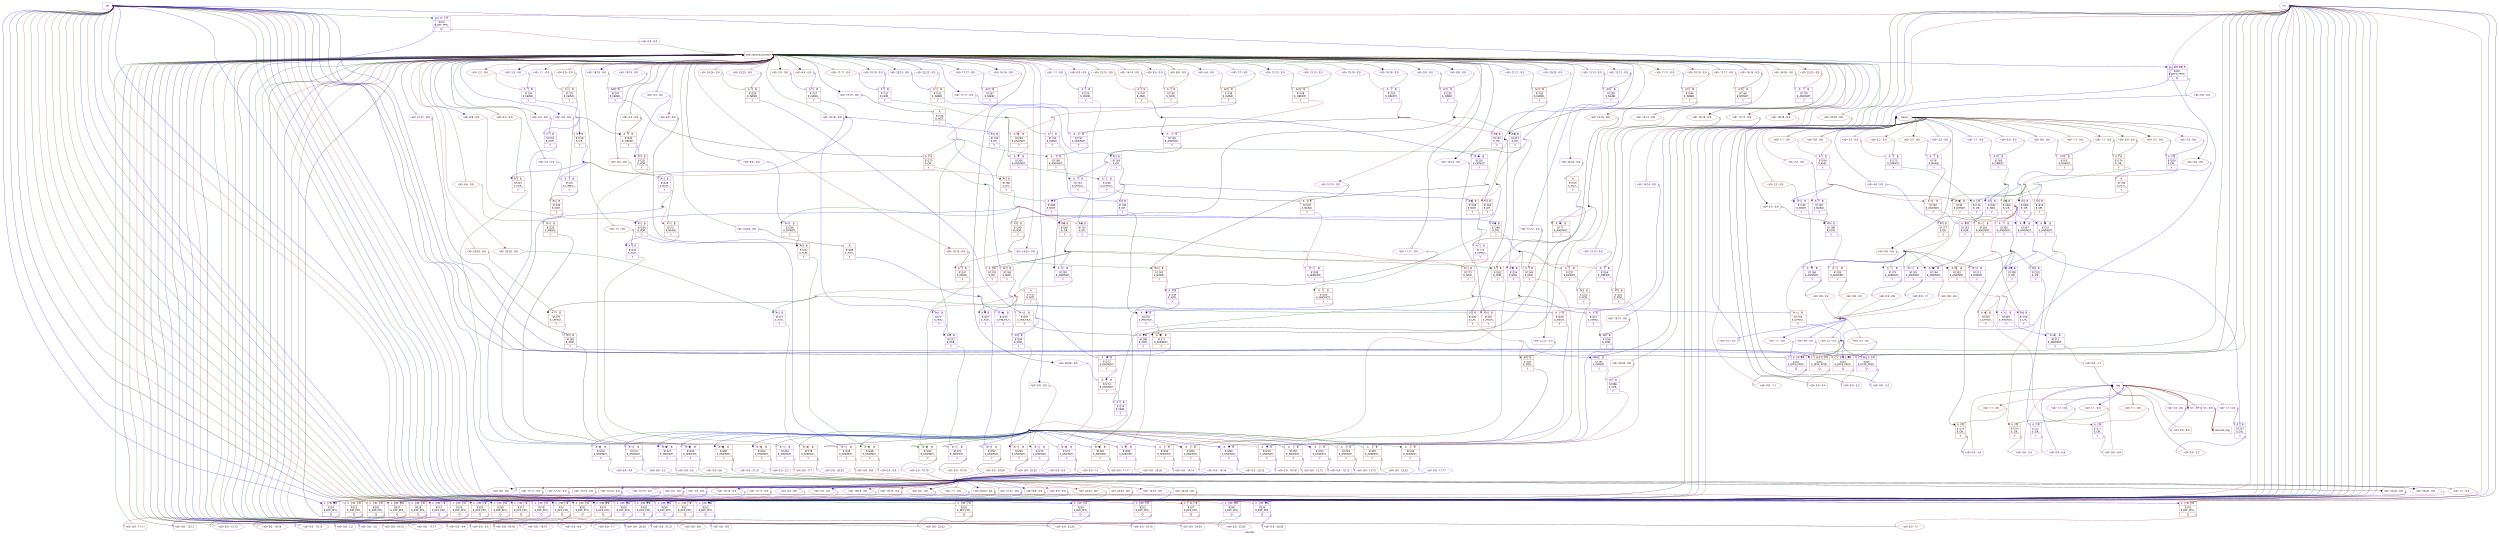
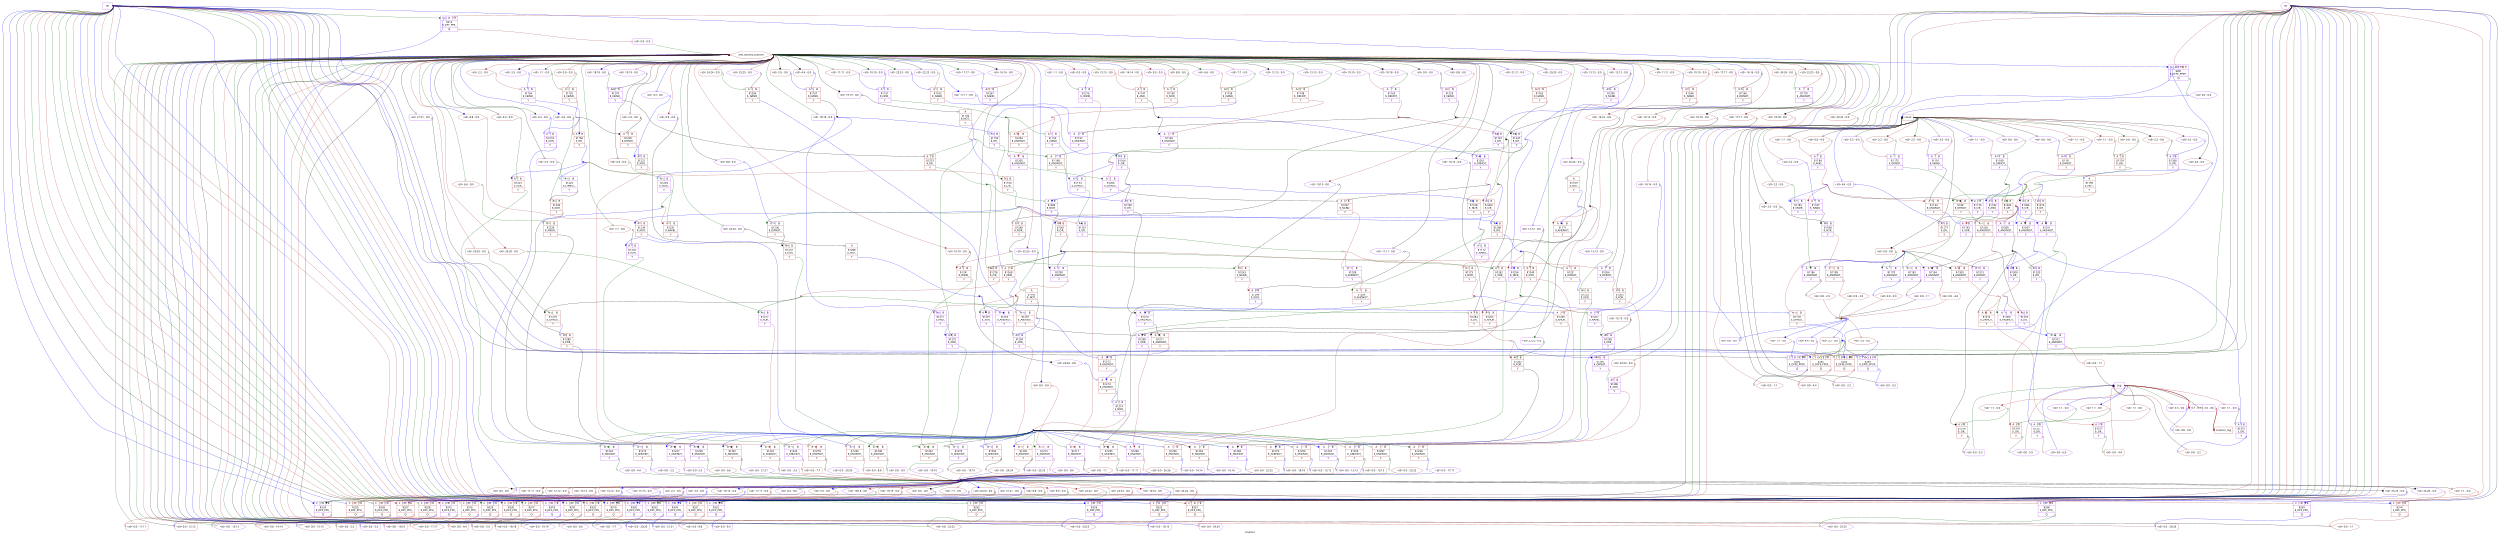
(758, 55) -> (751, 55)
(1904, 117) -> (1908, 117)
